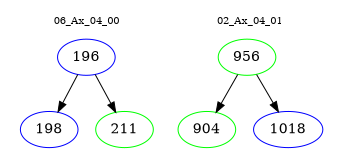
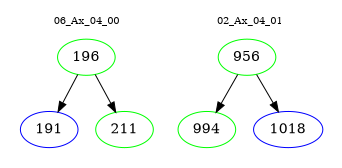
(86, 57) -> (86, 57)
(49, 130) -> (49, 130)
(207, 130) -> (207, 130)
